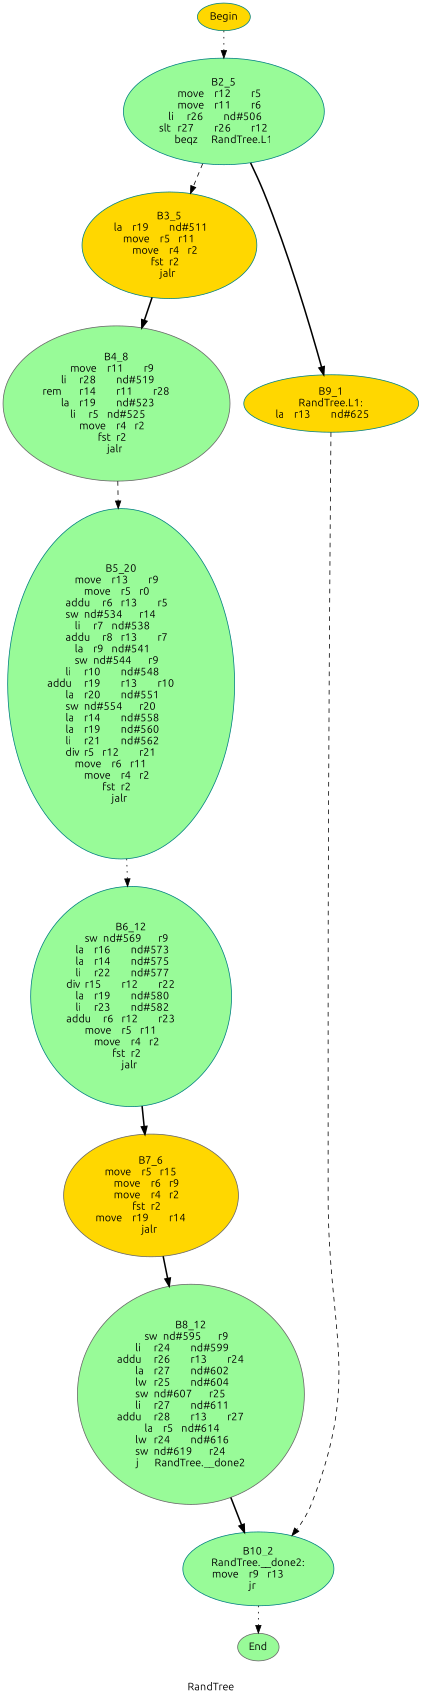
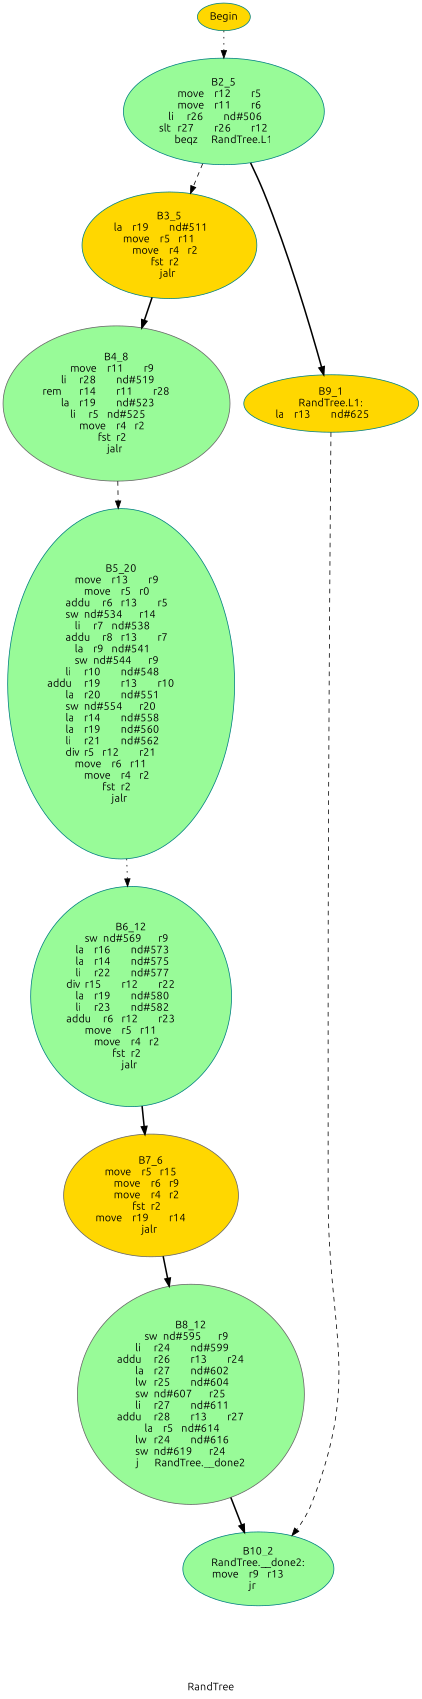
(258, 1647) -> none
